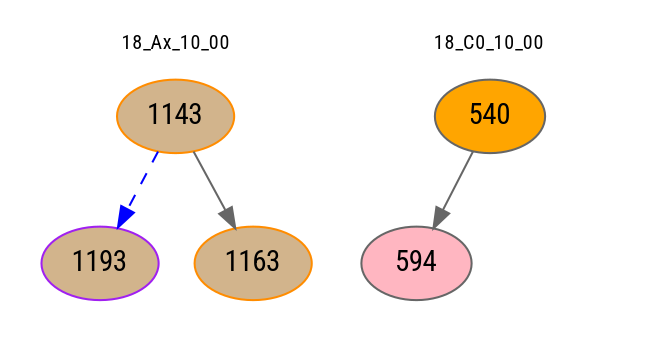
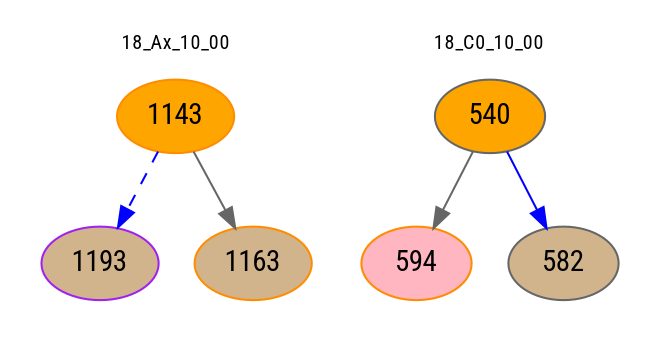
(176, 116) -> (176, 116)
(416, 263) -> (416, 263)
none -> (564, 263)
